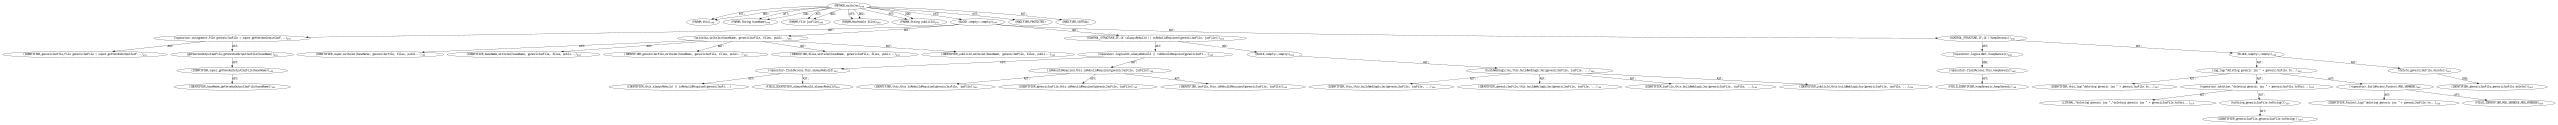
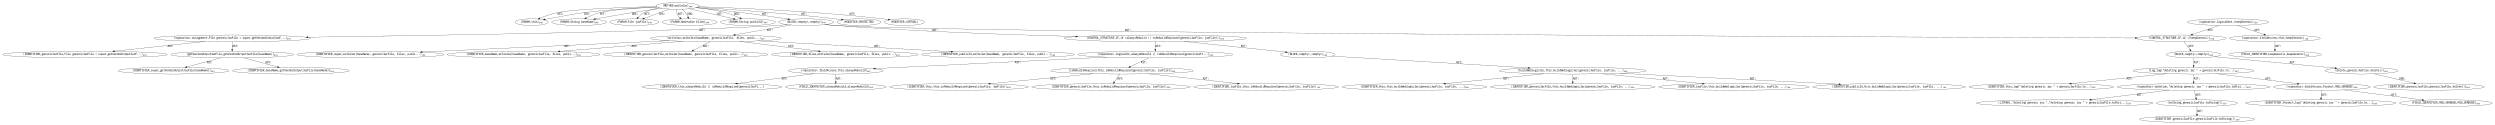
(1982, 46) -> (2206, 30)
(1986, 63) -> (2258, 30)
(232, 78) -> (261, 62)
